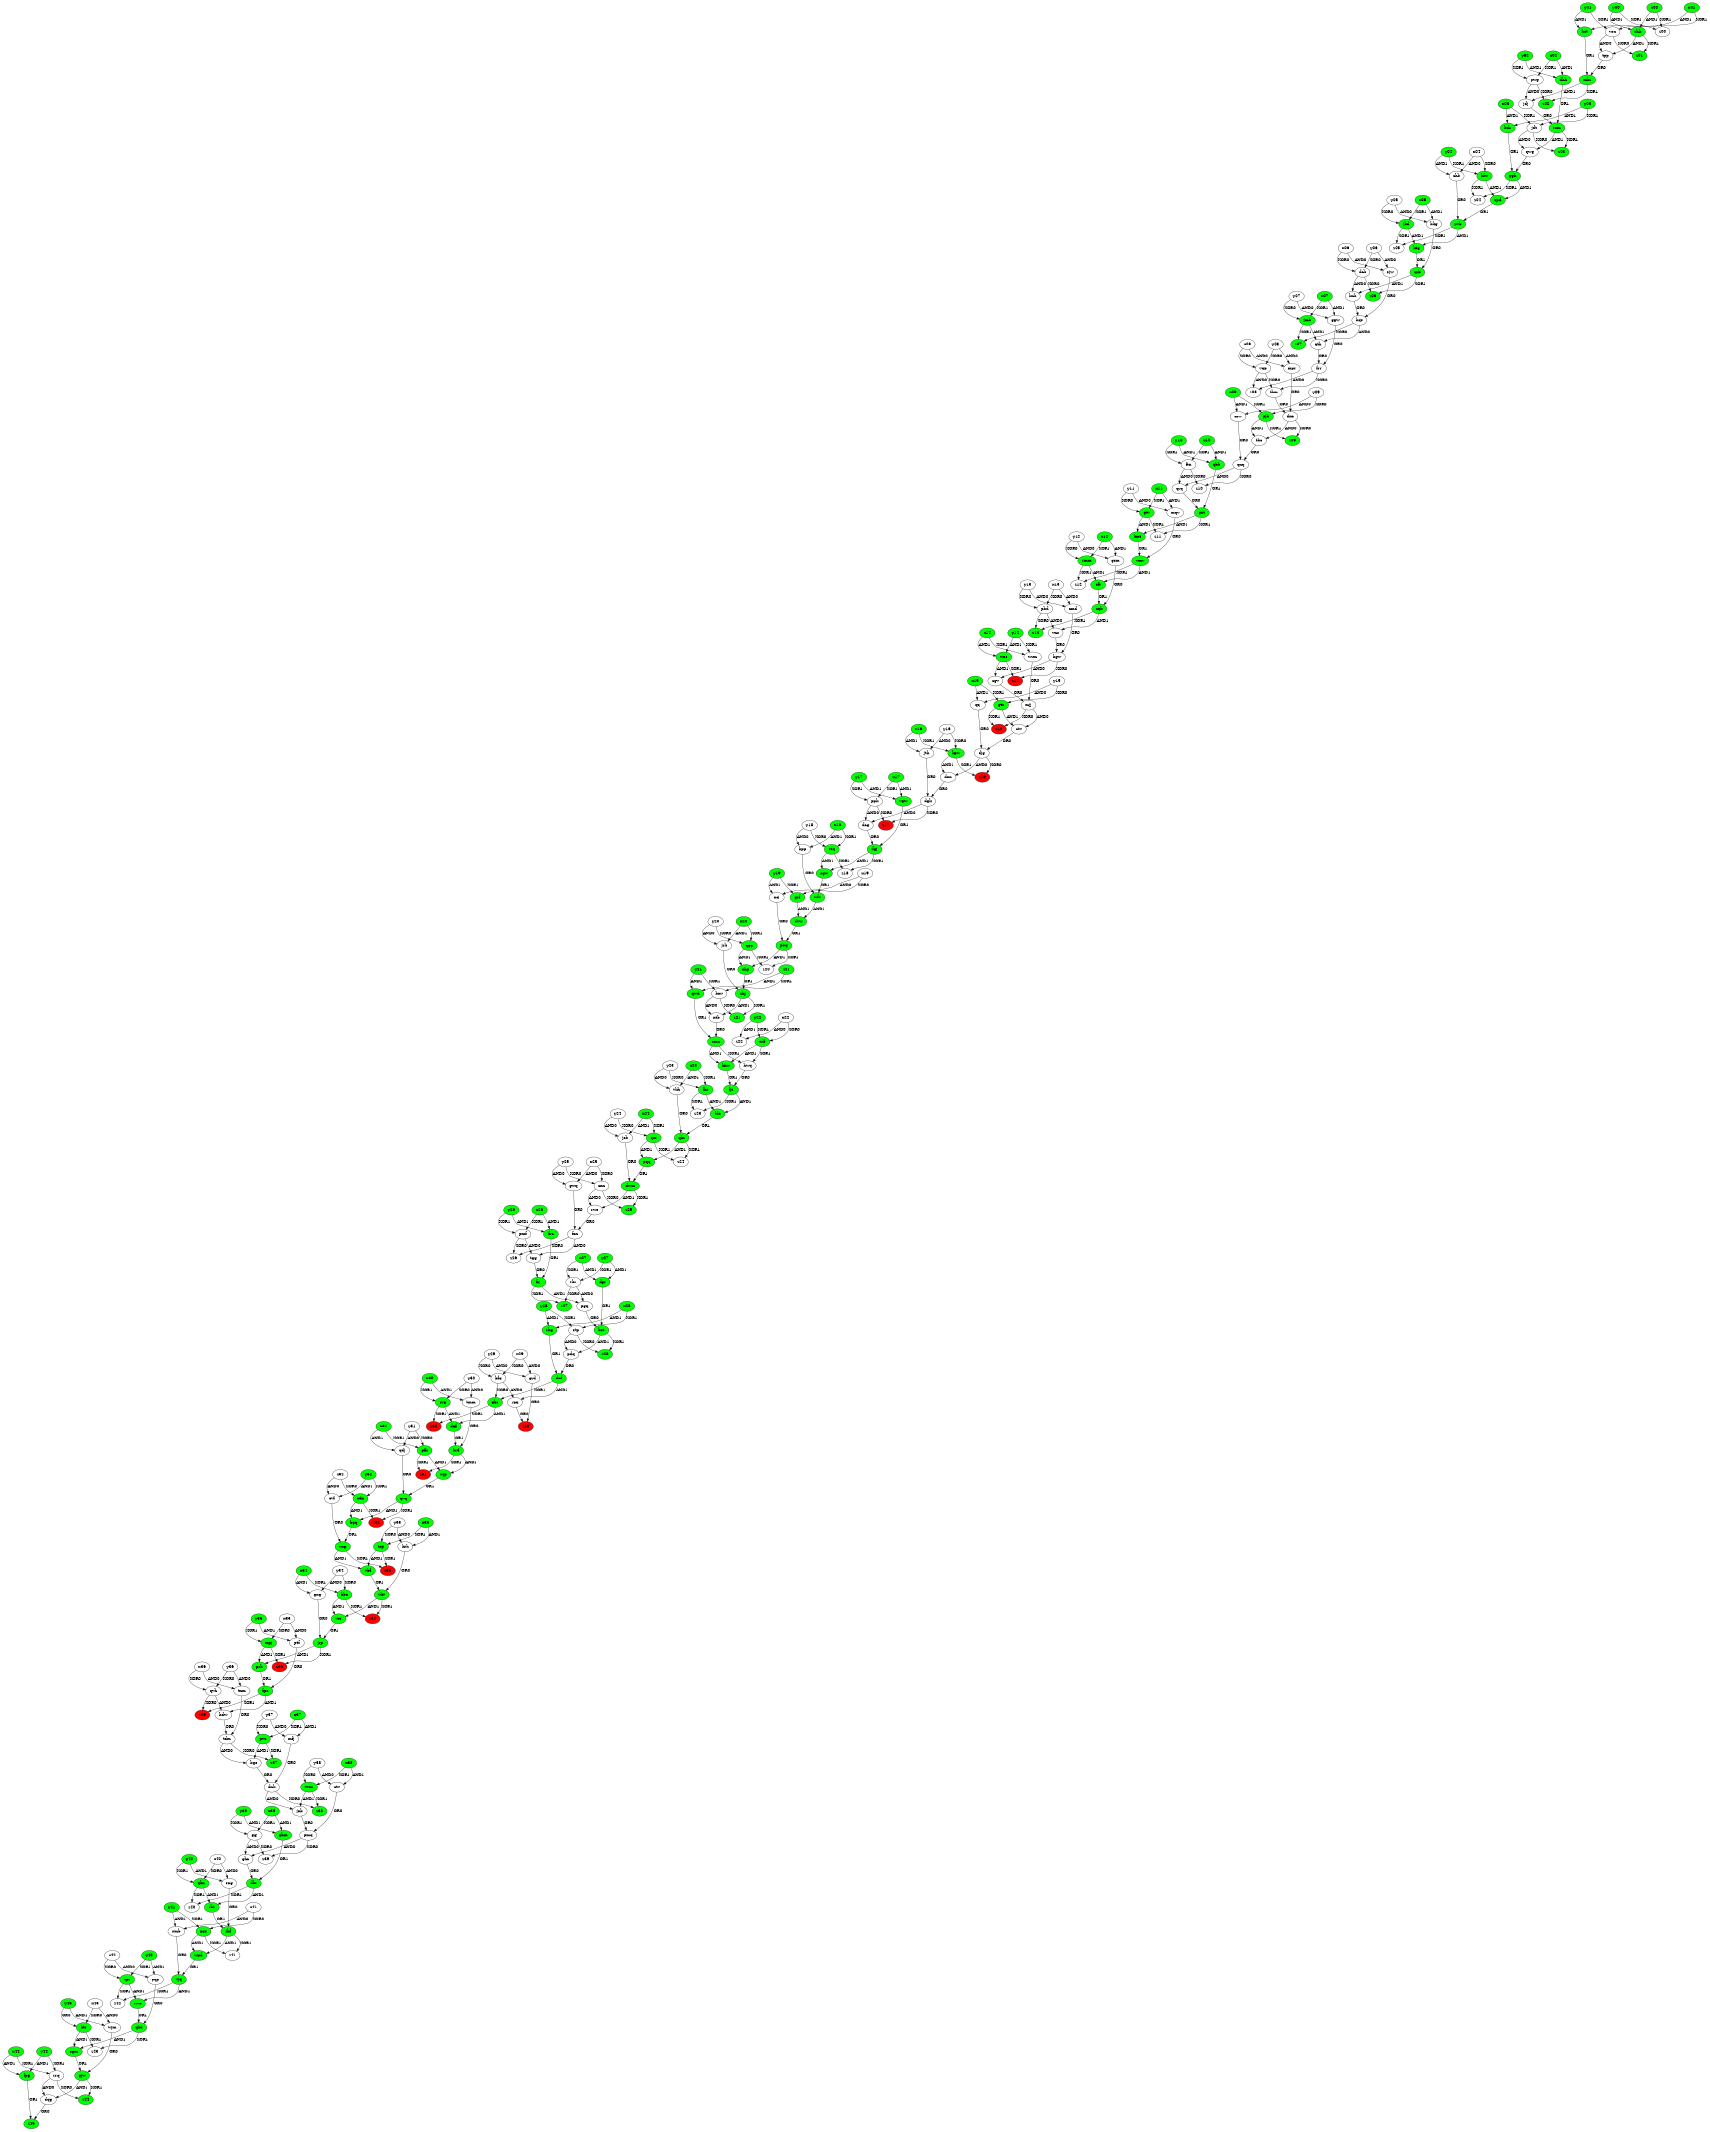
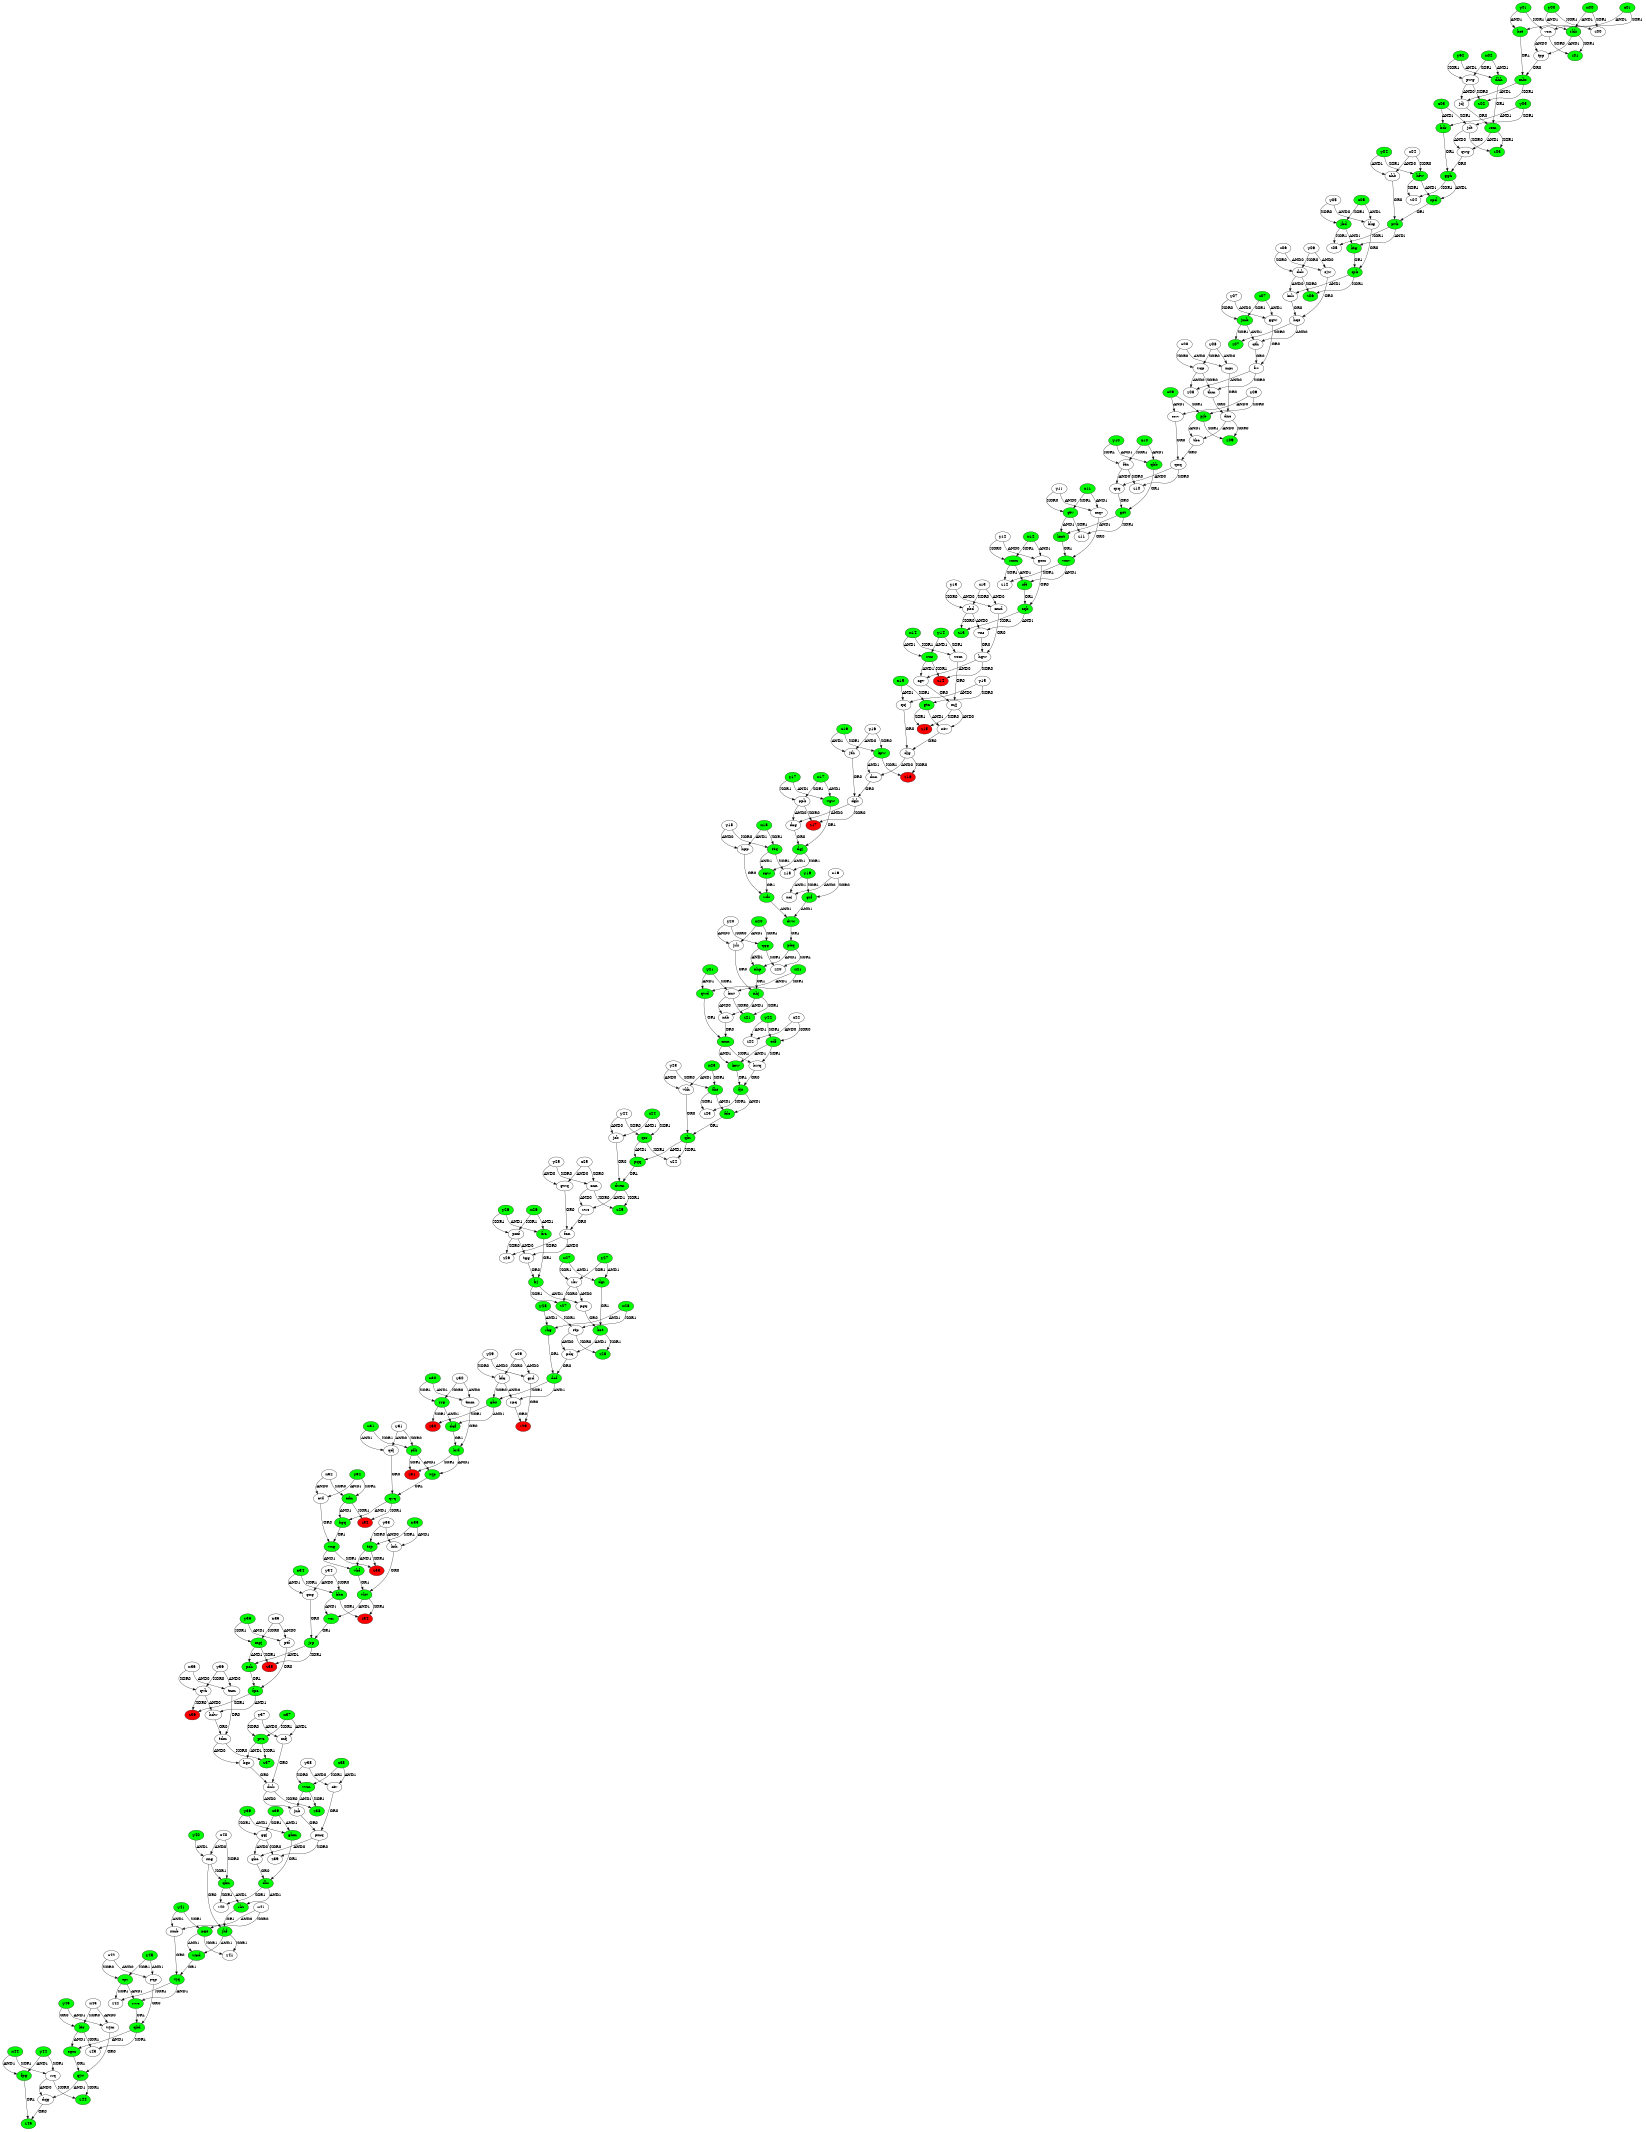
(778, 920) -> none
(178, 1874) -> (214, 1871)
